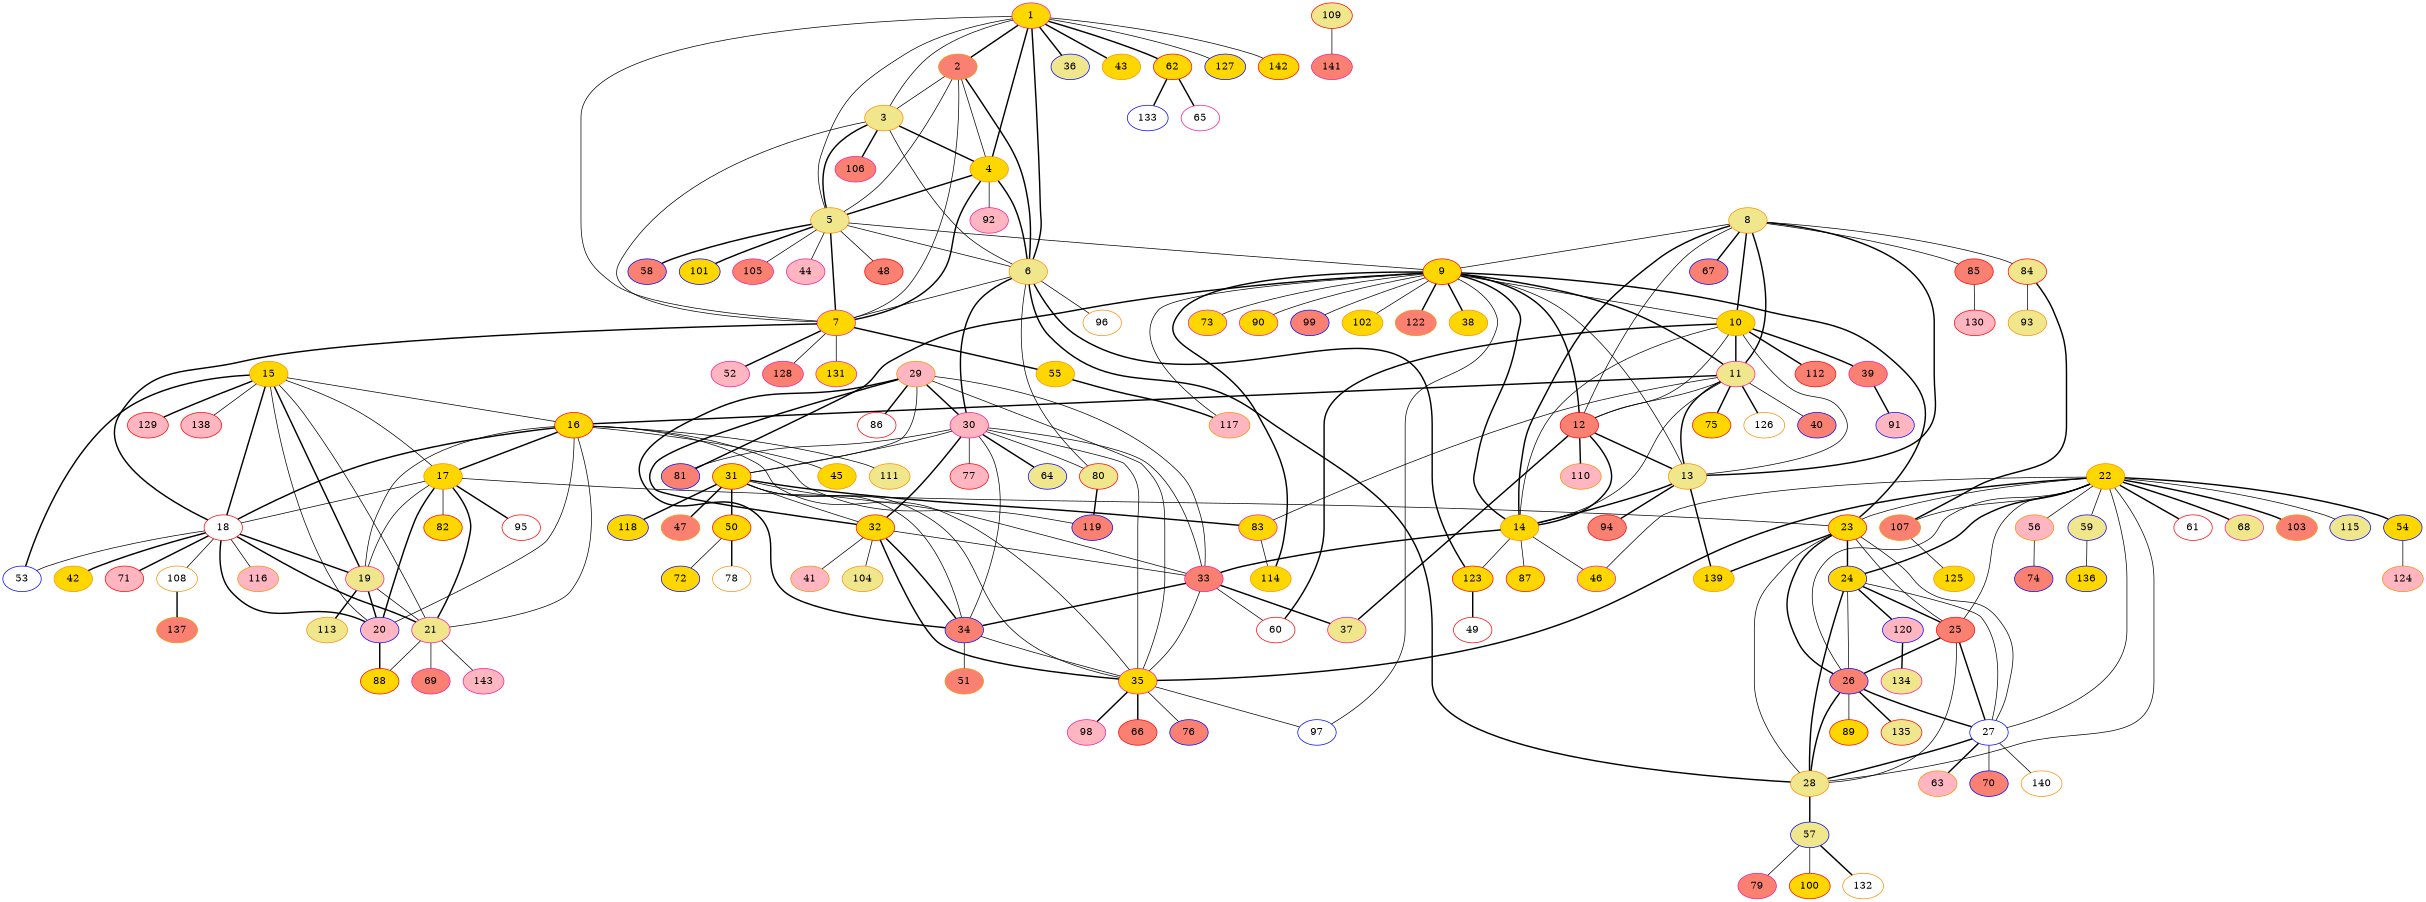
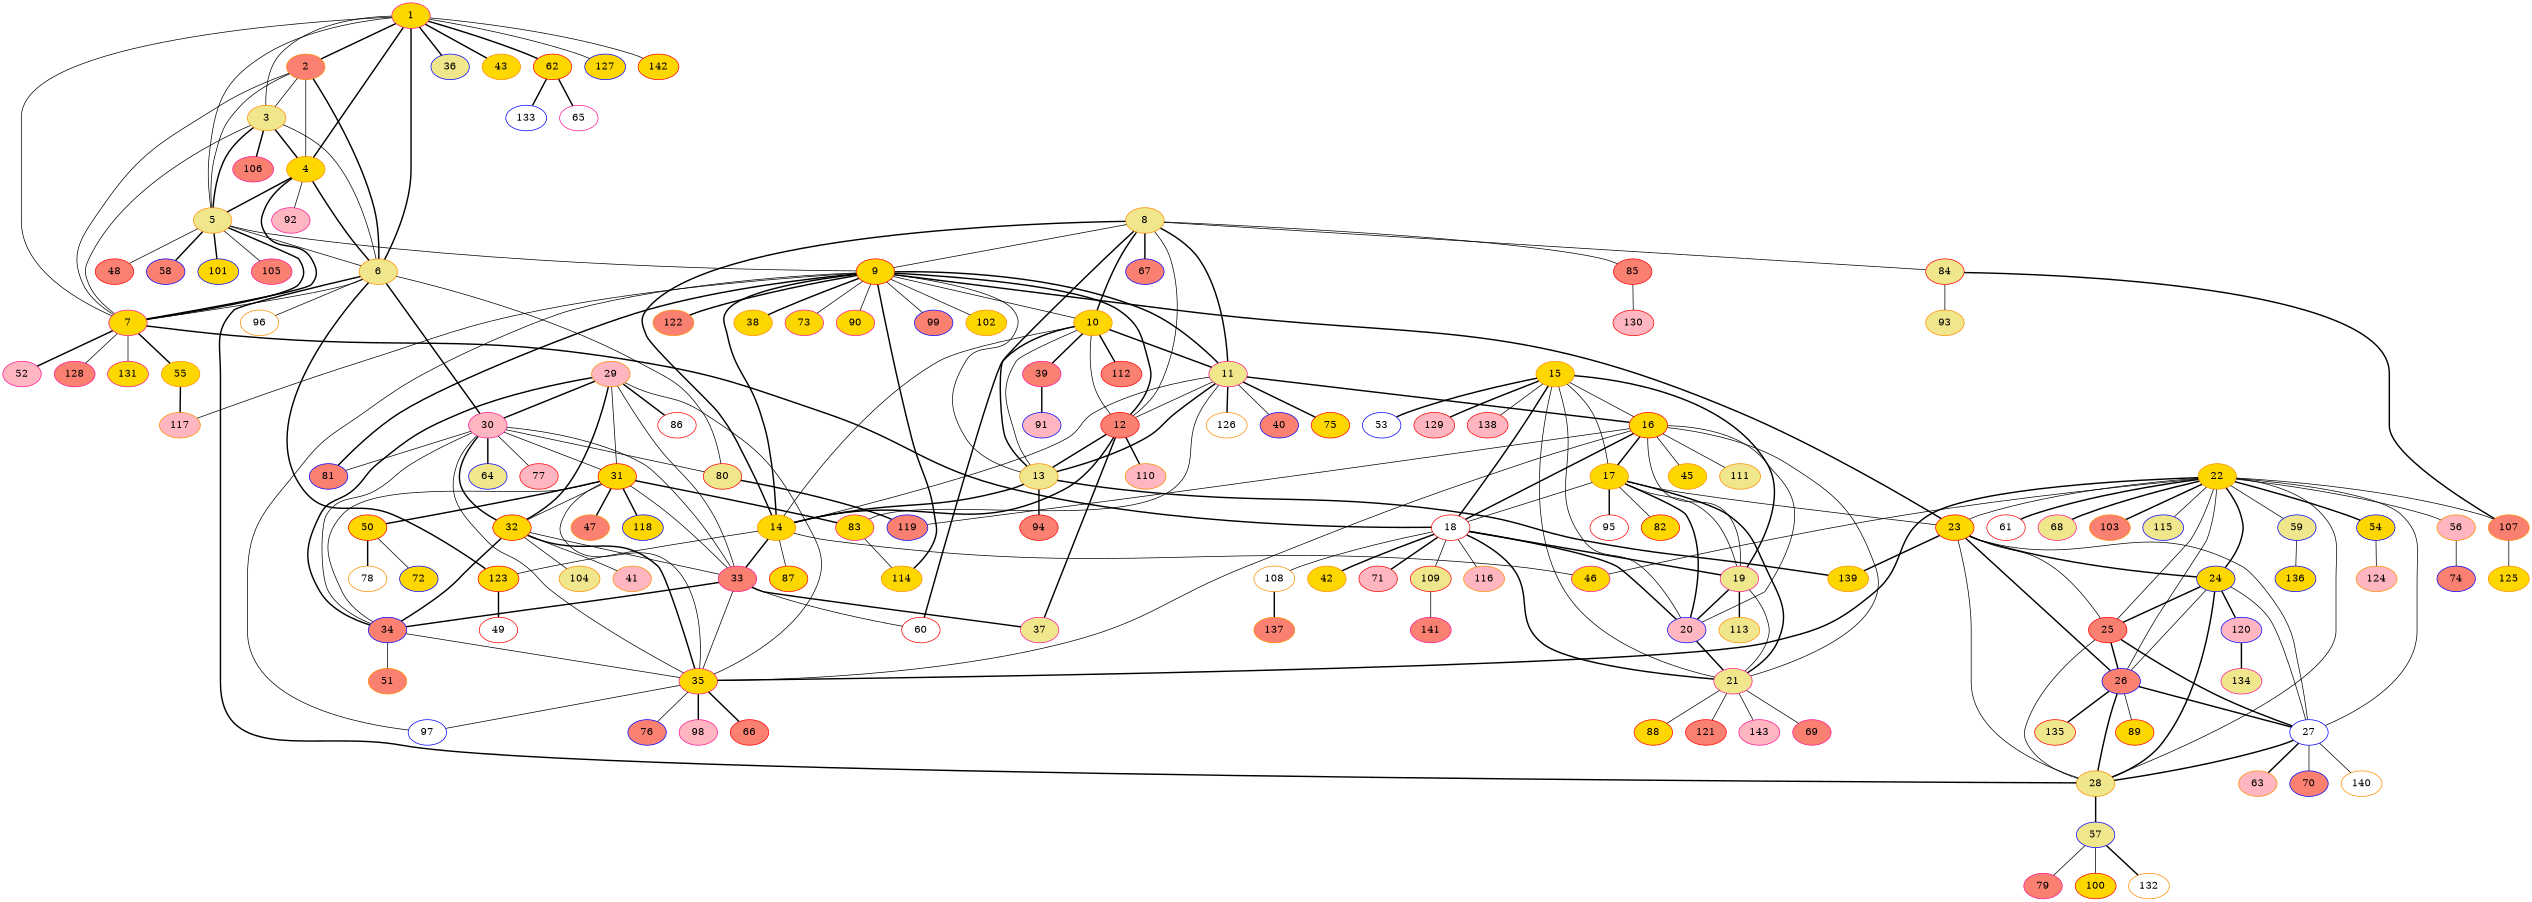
(806, 272) -> none
(120, 547) -> (1441, 553)
(380, 656) -> (1710, 656)
none -> (1706, 732)
